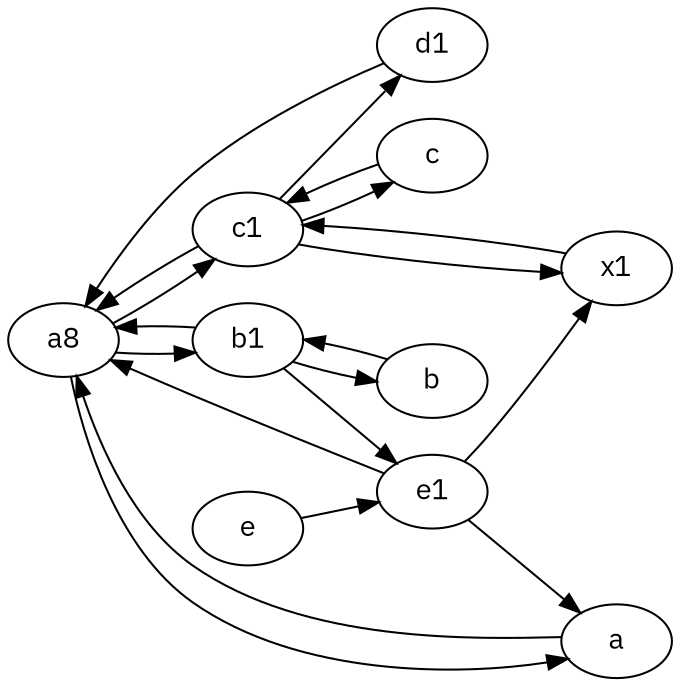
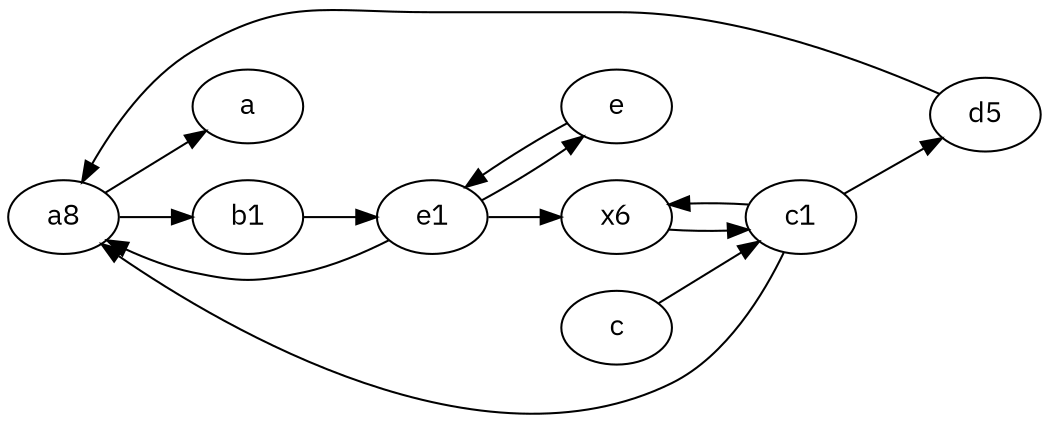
(432, 45) -> (985, 115)
(339, 207) -> none
(617, 268) -> (617, 217)
(156, 298) -> none
(166, 326) -> none
(432, 381) -> none
(516, 560) -> (525, 175)
(271, 605) -> none
